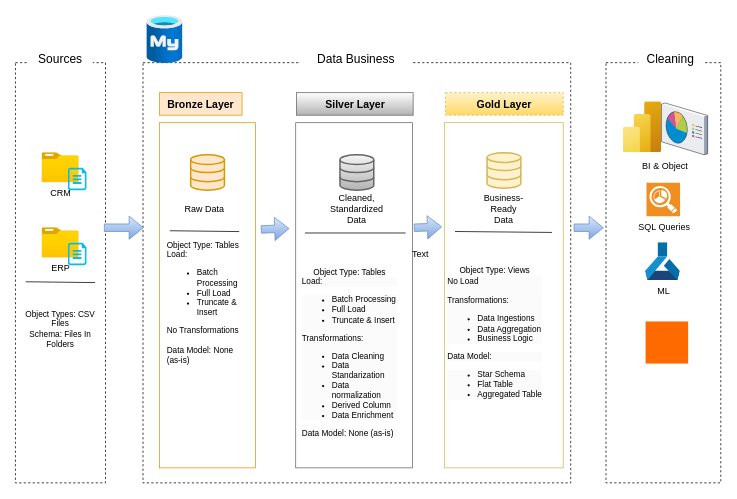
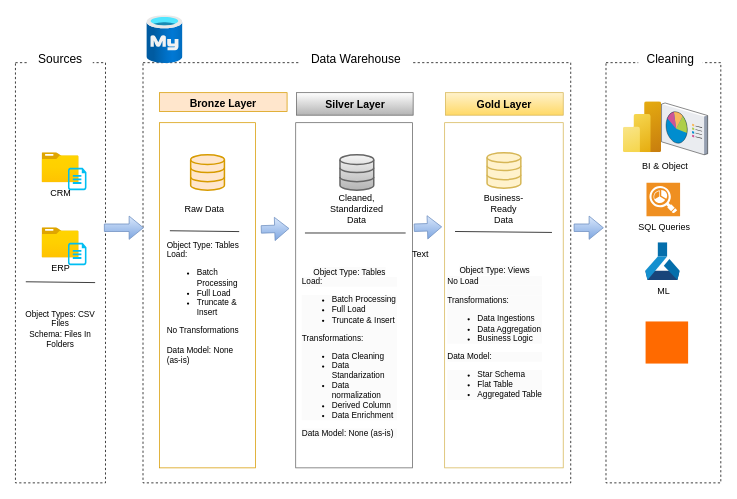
(356, 59) -> (356, 59)
(201, 104) -> (223, 102)
(504, 104) -> (504, 104)
